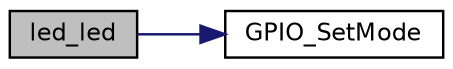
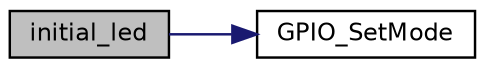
(73, 34) -> (89, 34)
